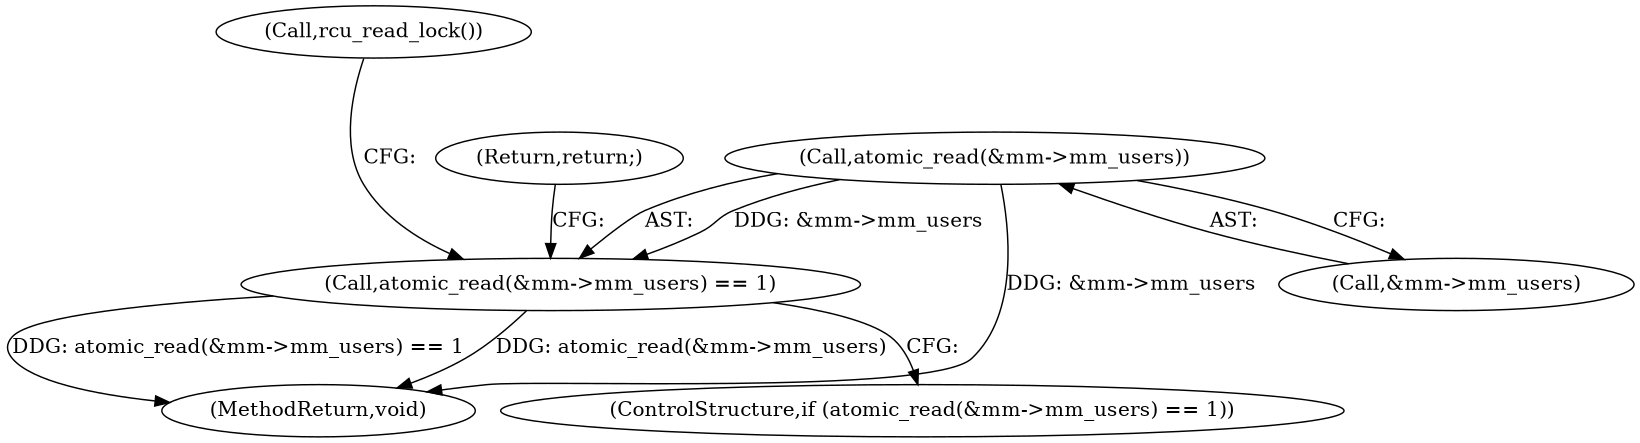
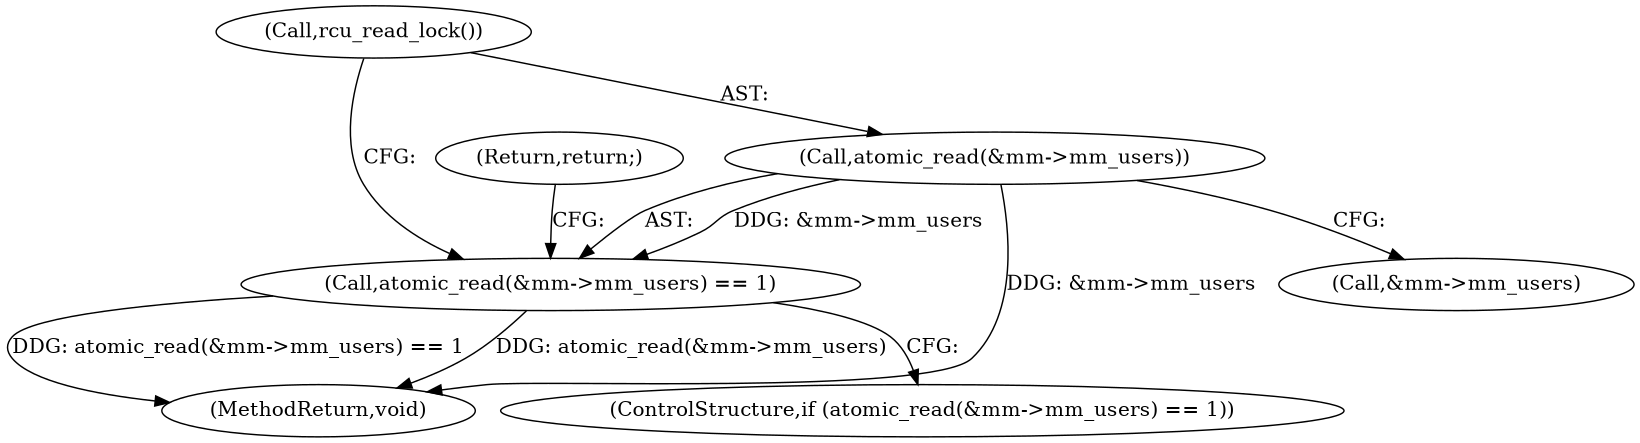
(1209, 232) -> (669, 92)
